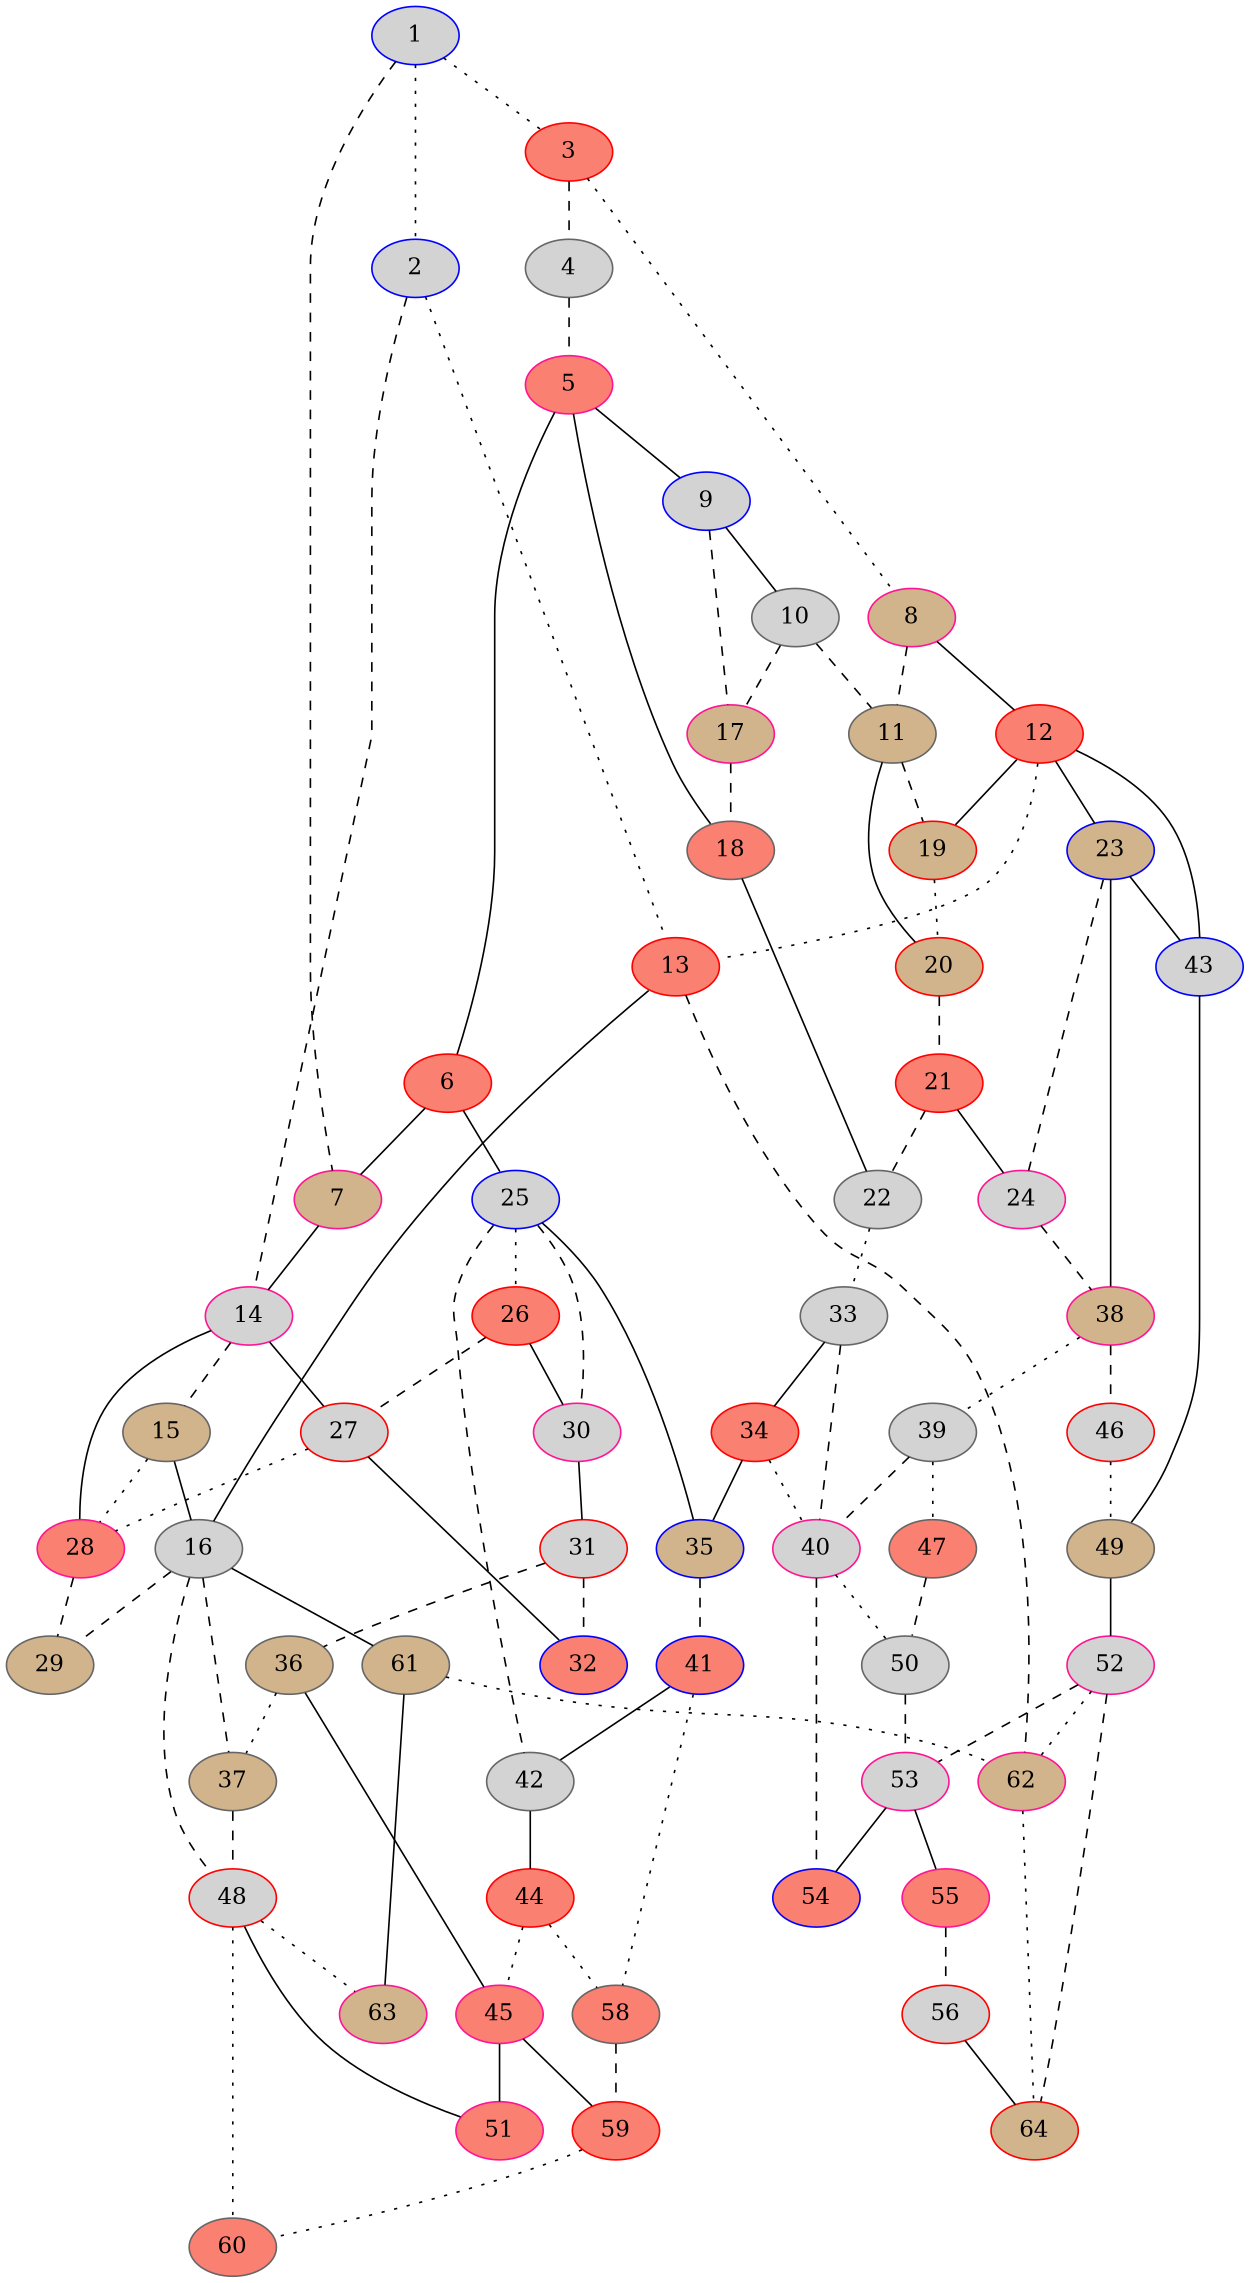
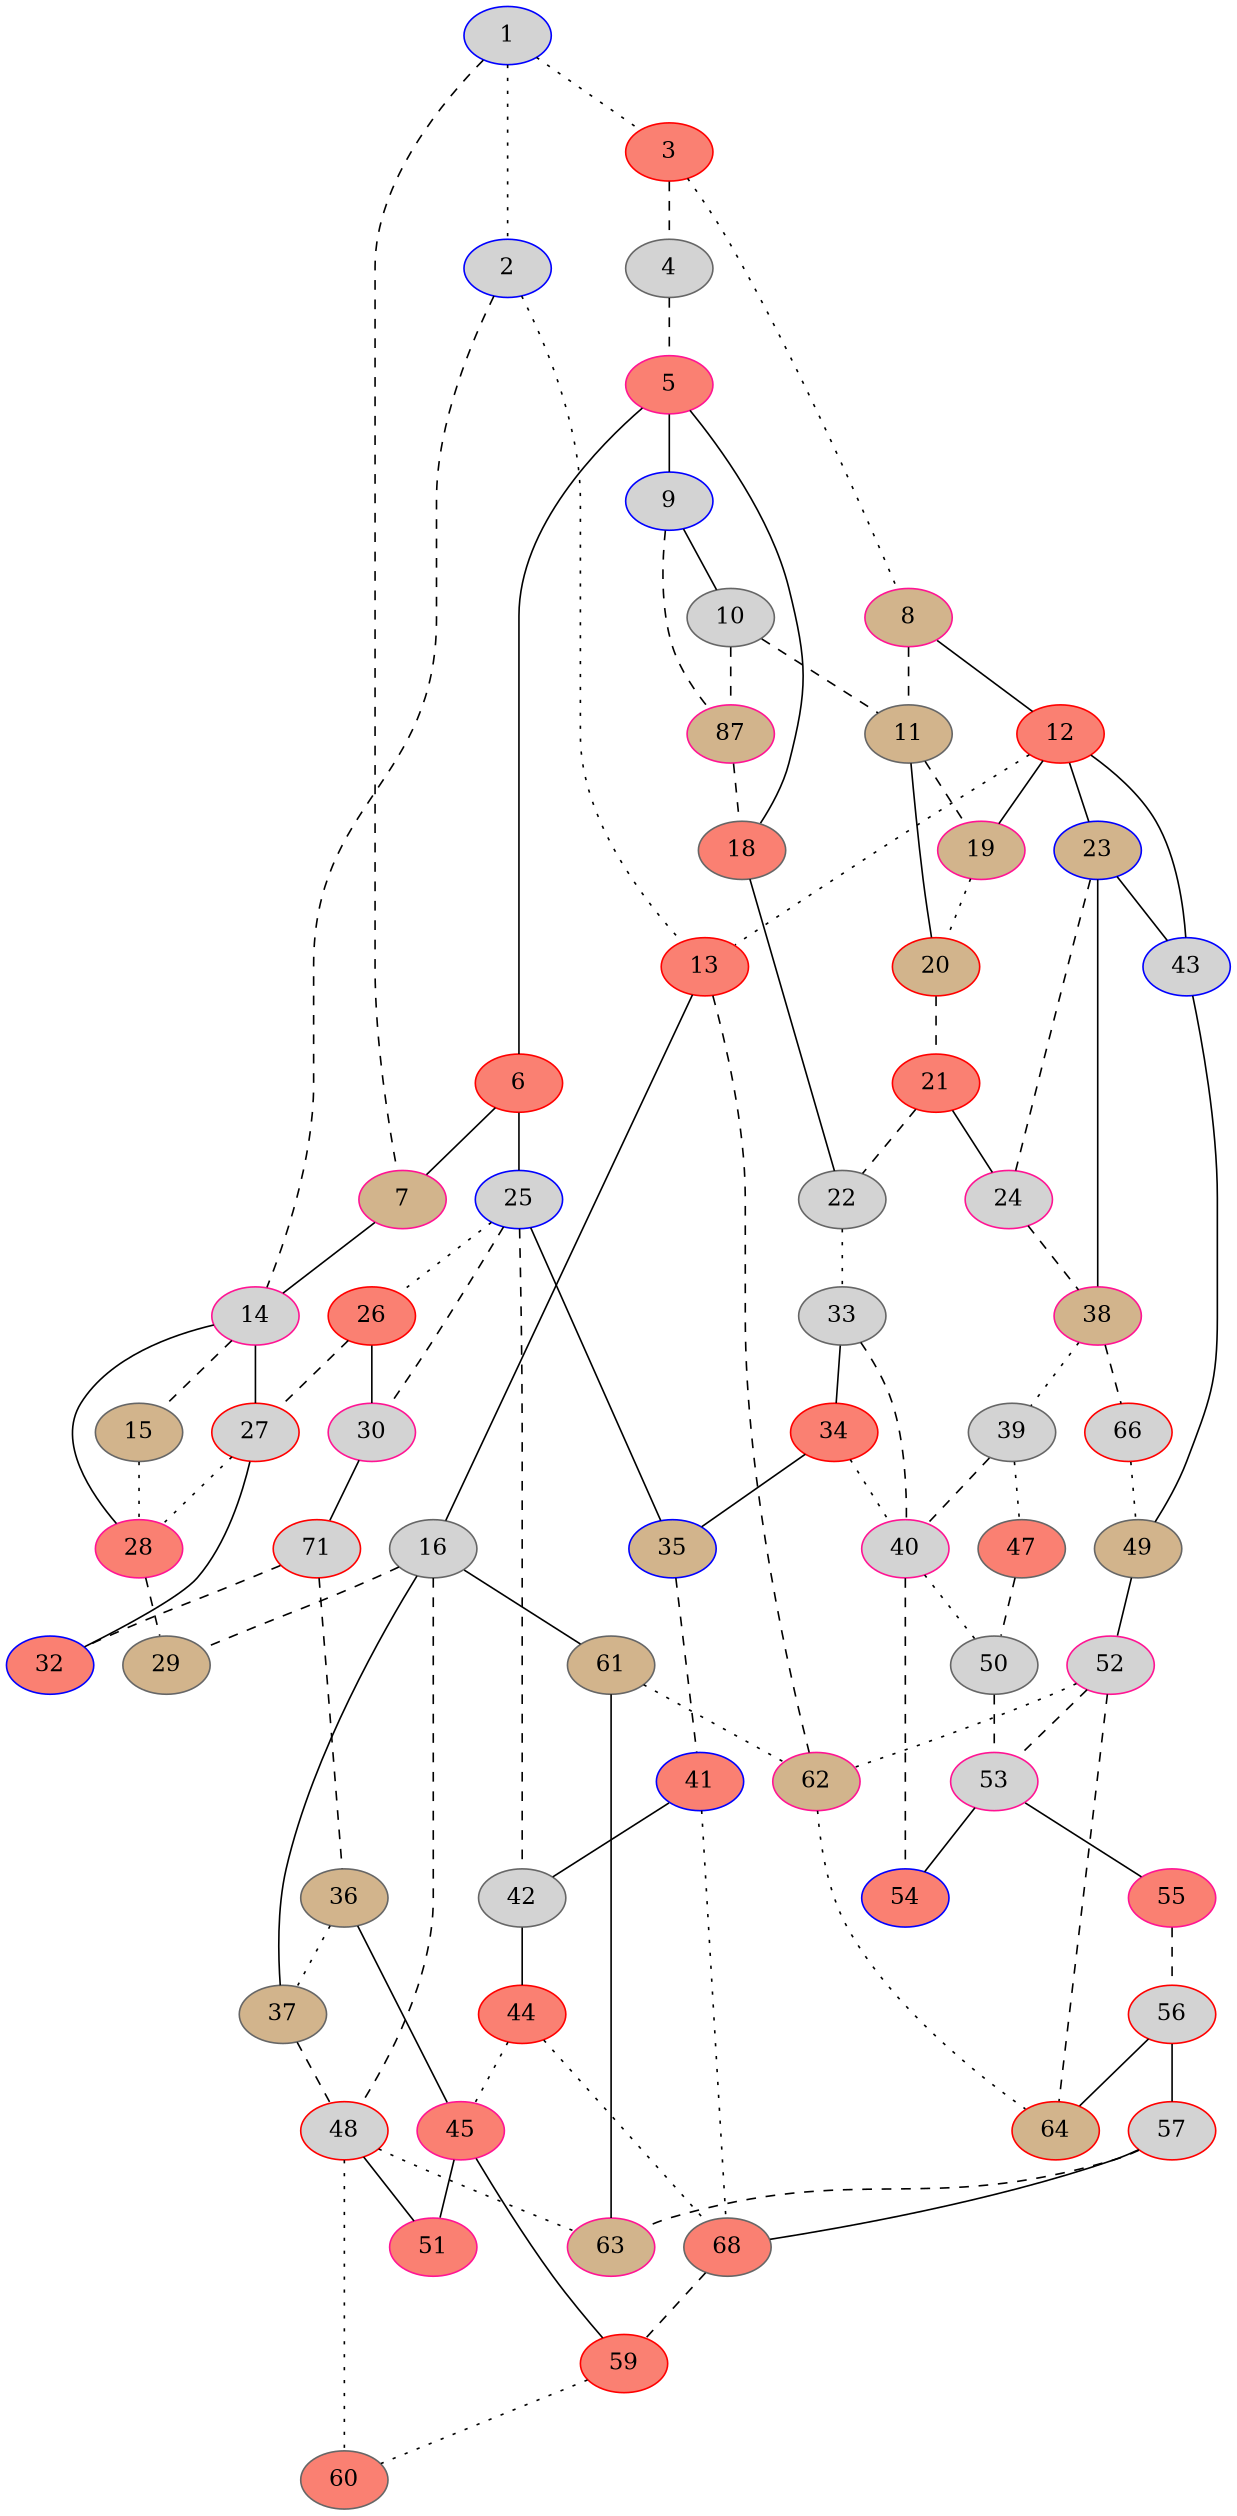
(731, 734) -> (731, 734)
(933, 850) -> (981, 850)
(1111, 1432) -> (1128, 1432)
(183, 1491) -> none
(584, 1549) -> (317, 1549)
(216, 1665) -> (318, 1771)
(616, 2014) -> (728, 2247)
none -> (1172, 2131)
